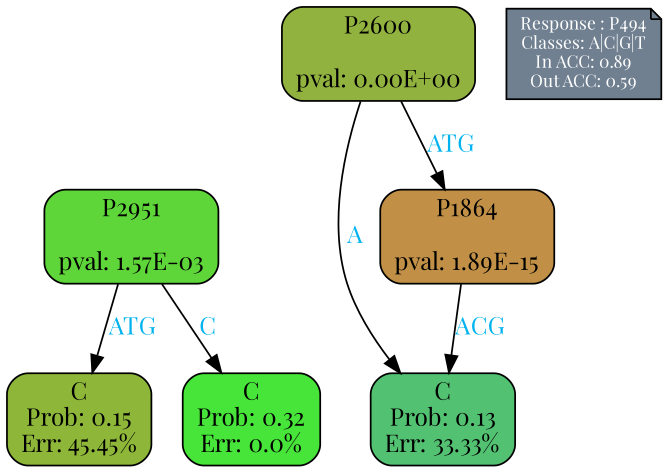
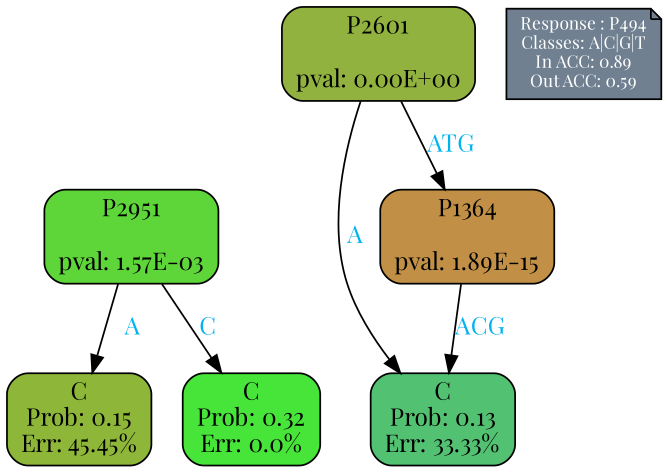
(379, 54) -> (379, 54)
(467, 237) -> (467, 237)
(133, 328) -> (133, 328)
